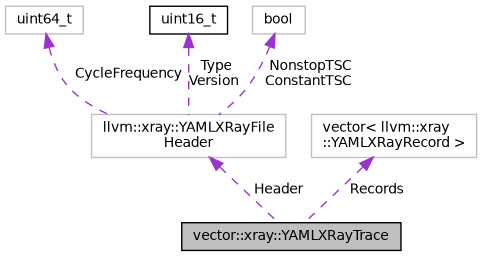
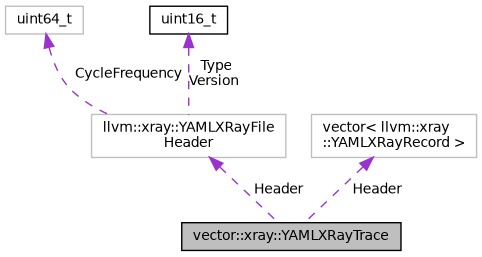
(279, 20) -> none
(375, 190) -> (375, 190)
